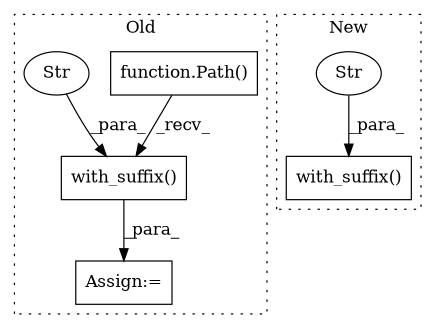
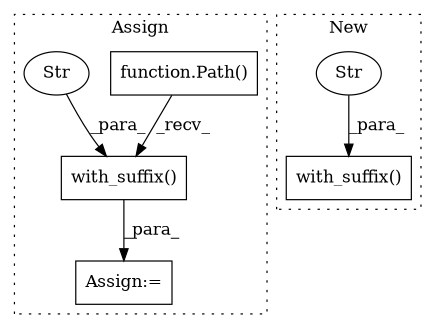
(141, 28) -> (141, 28)
